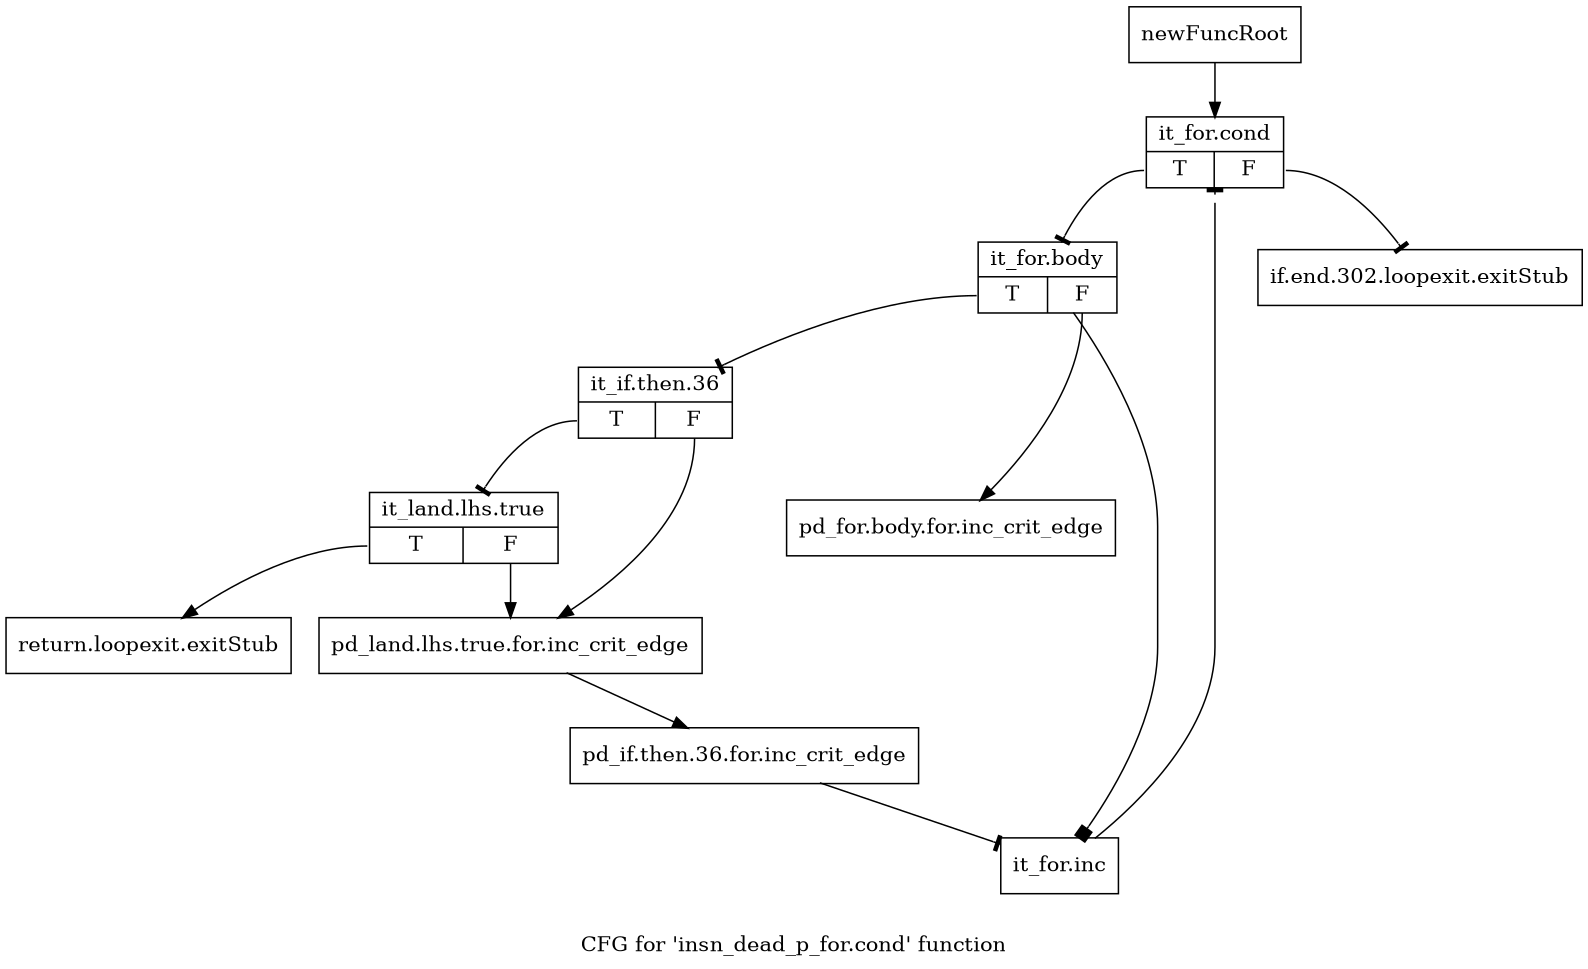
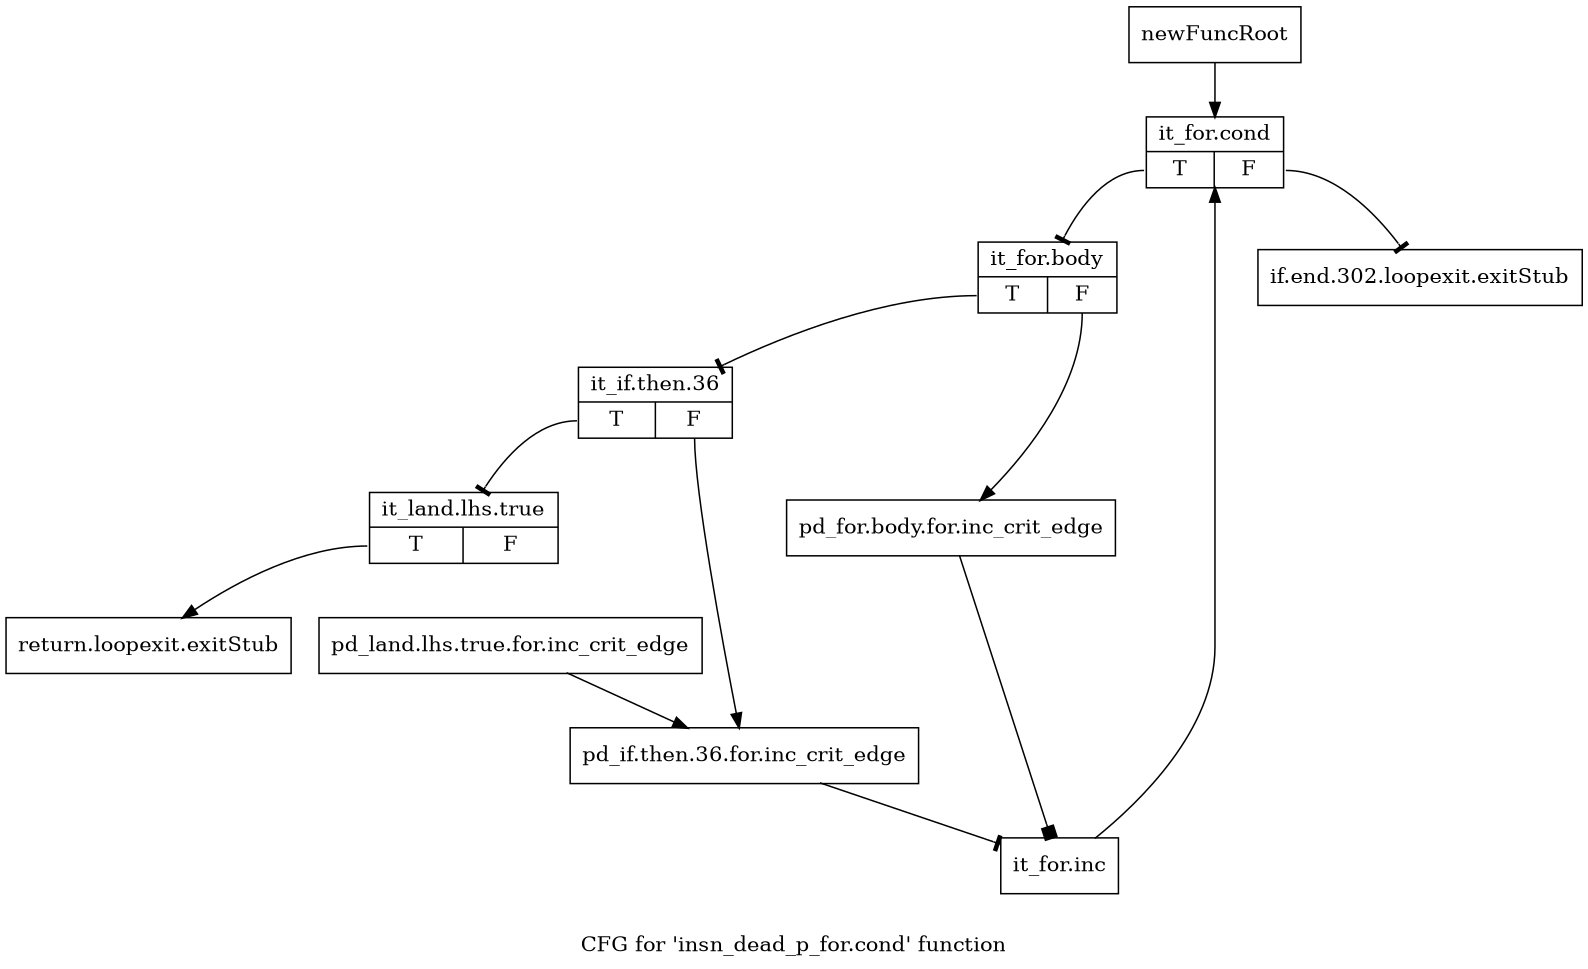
(654, 538) -> (711, 576)
(1215, 541) -> (1215, 541)
(1158, 567) -> (1003, 690)
(511, 583) -> none
